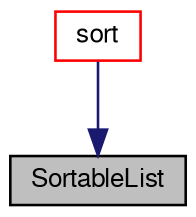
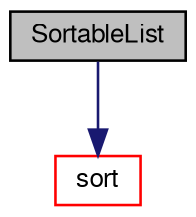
(98, 95) -> (98, 95)
